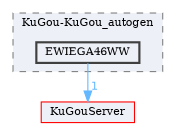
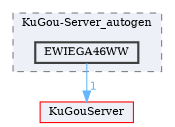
(88, 23) -> (87, 23)
